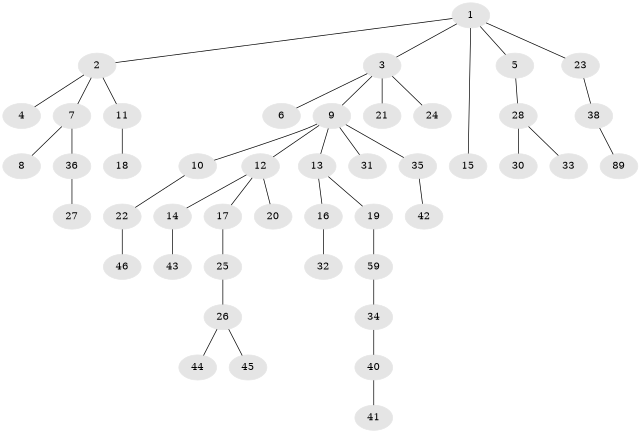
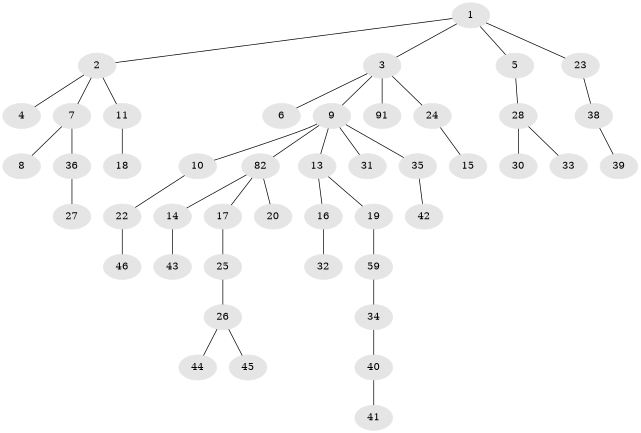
(469, 91) -> (450, 141)
(382, 116) -> (382, 116)
(261, 166) -> (261, 166)
(619, 166) -> (619, 166)
